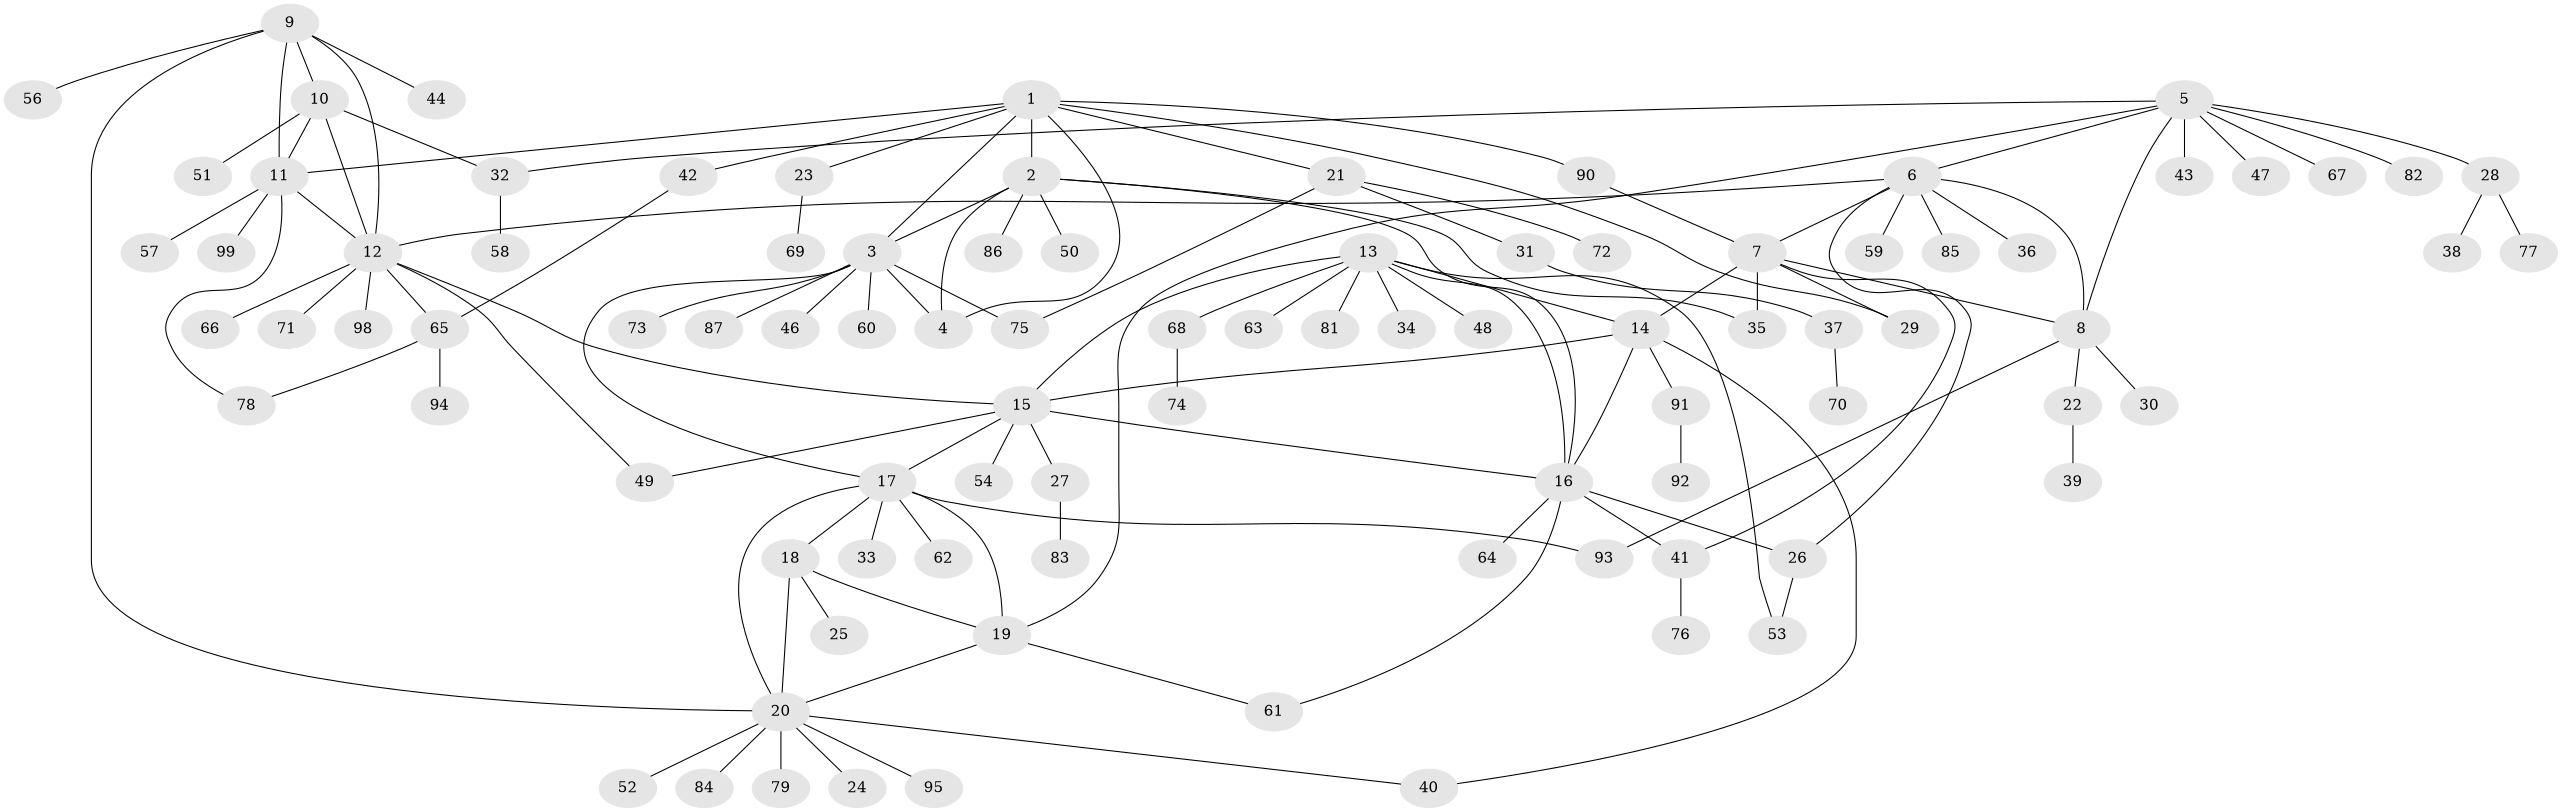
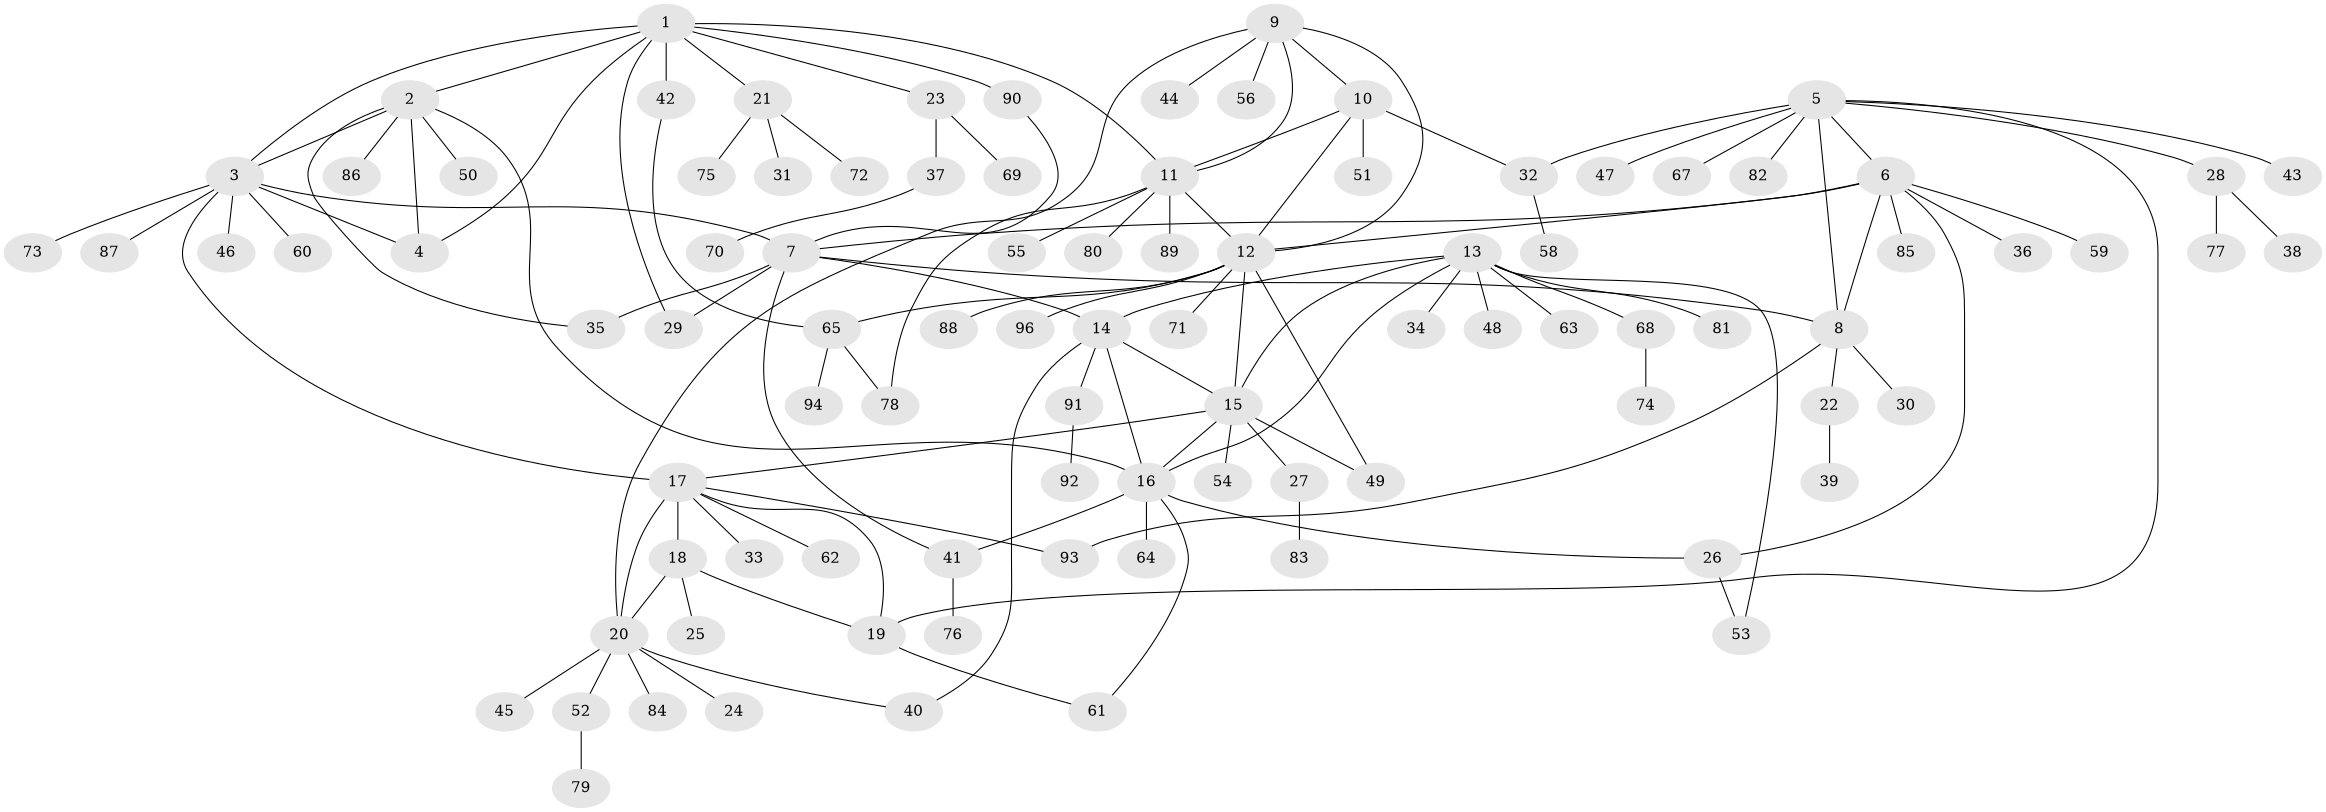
(150, 253) -> (1017, 253)
(226, 253) -> (1170, 253)
none -> (1093, 253)
(1680, 291) -> (936, 138)
(949, 292) -> (516, 207)
(210, 329) -> (1025, 329)
(363, 329) -> (949, 329)
(891, 674) -> none
(781, 750) -> (581, 750)
(934, 788) -> (505, 712)
